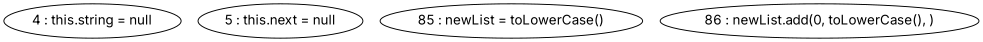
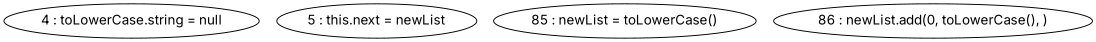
(92, 21) -> (132, 21)
(280, 21) -> (377, 21)
